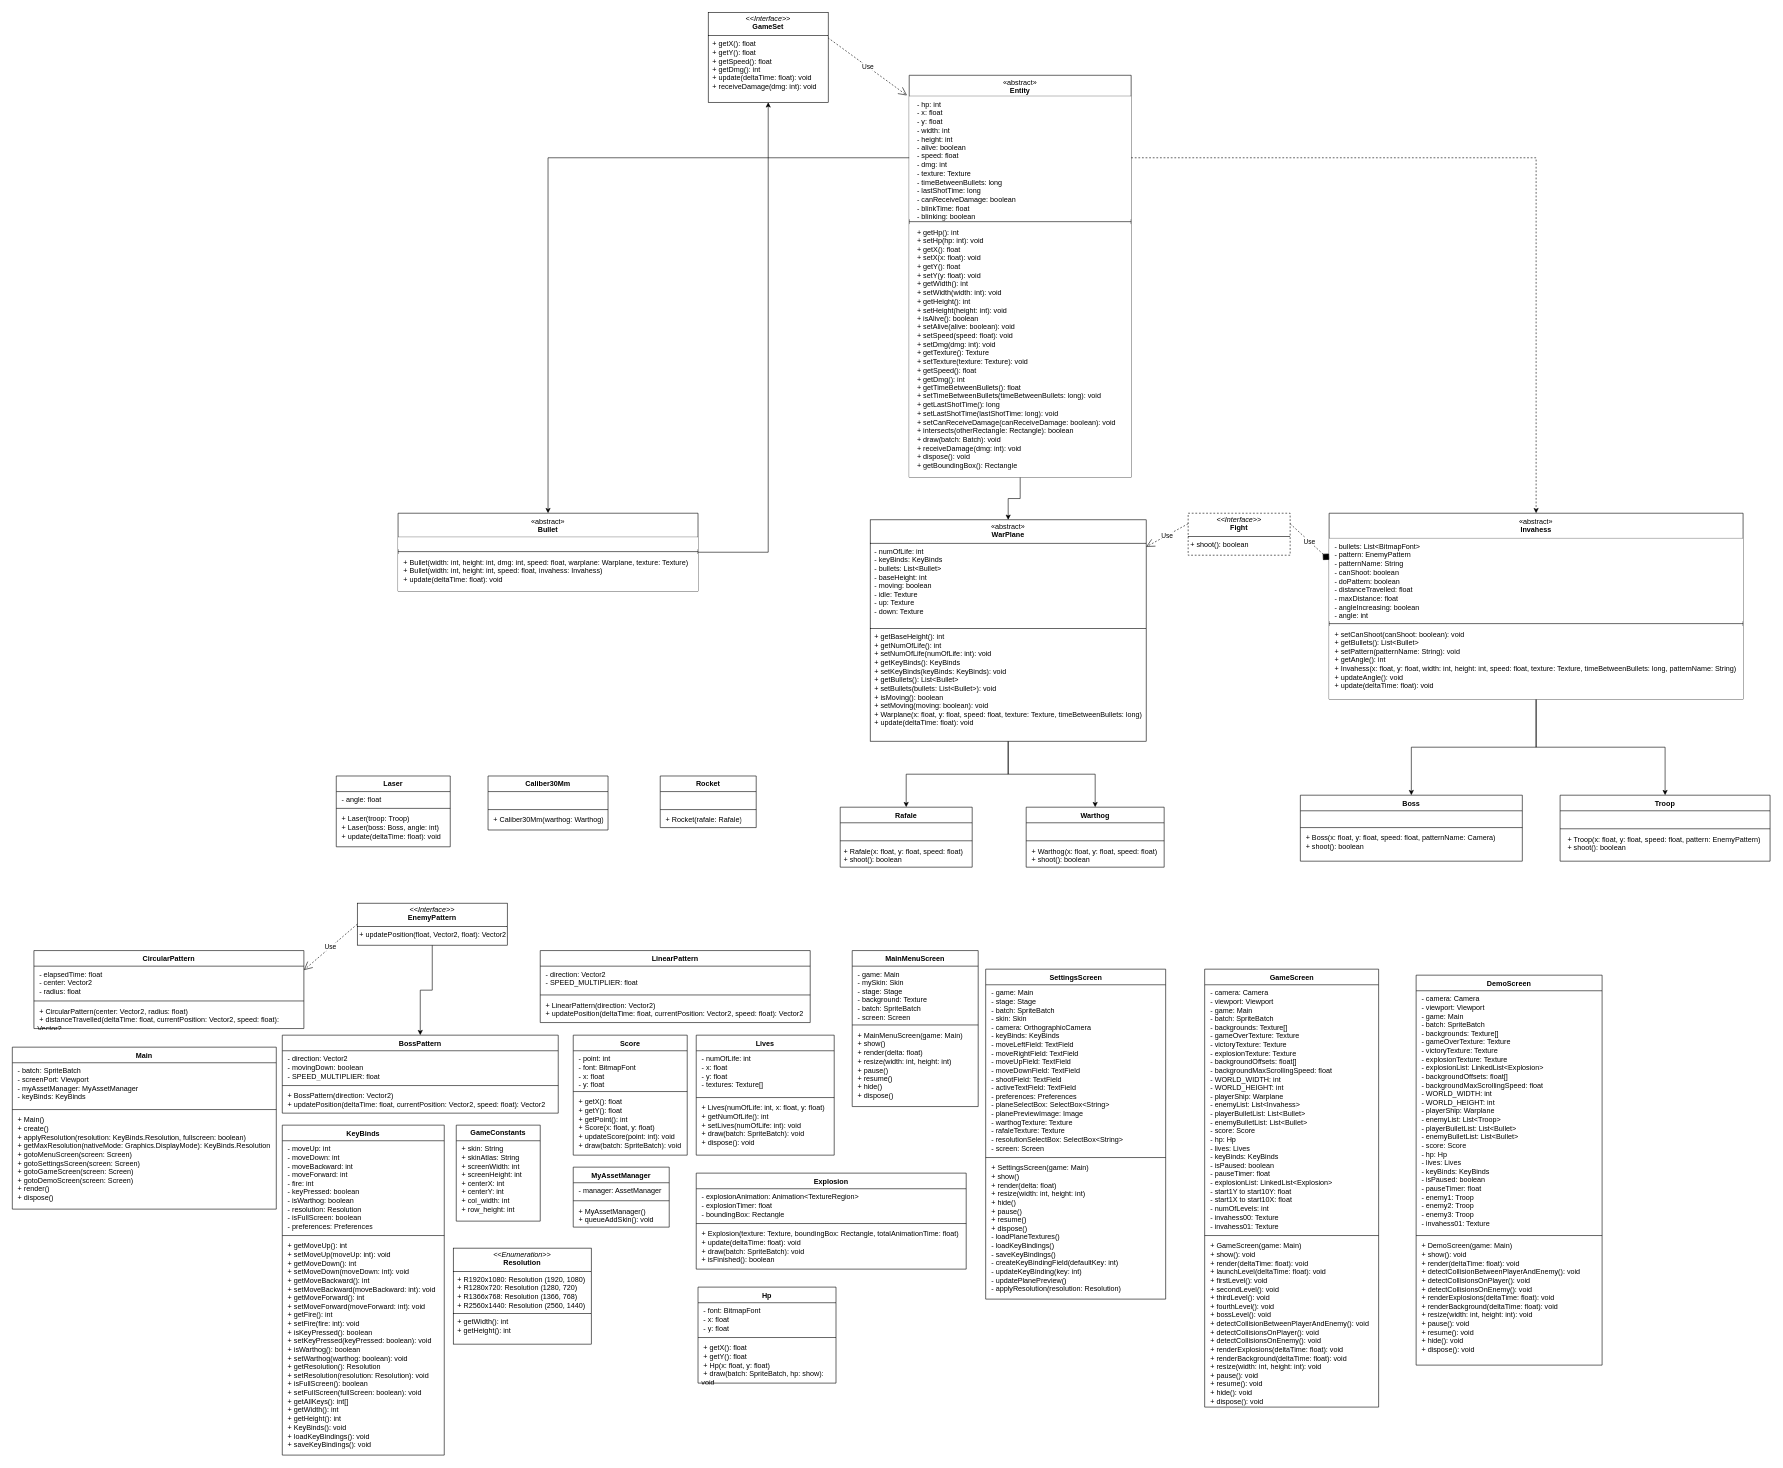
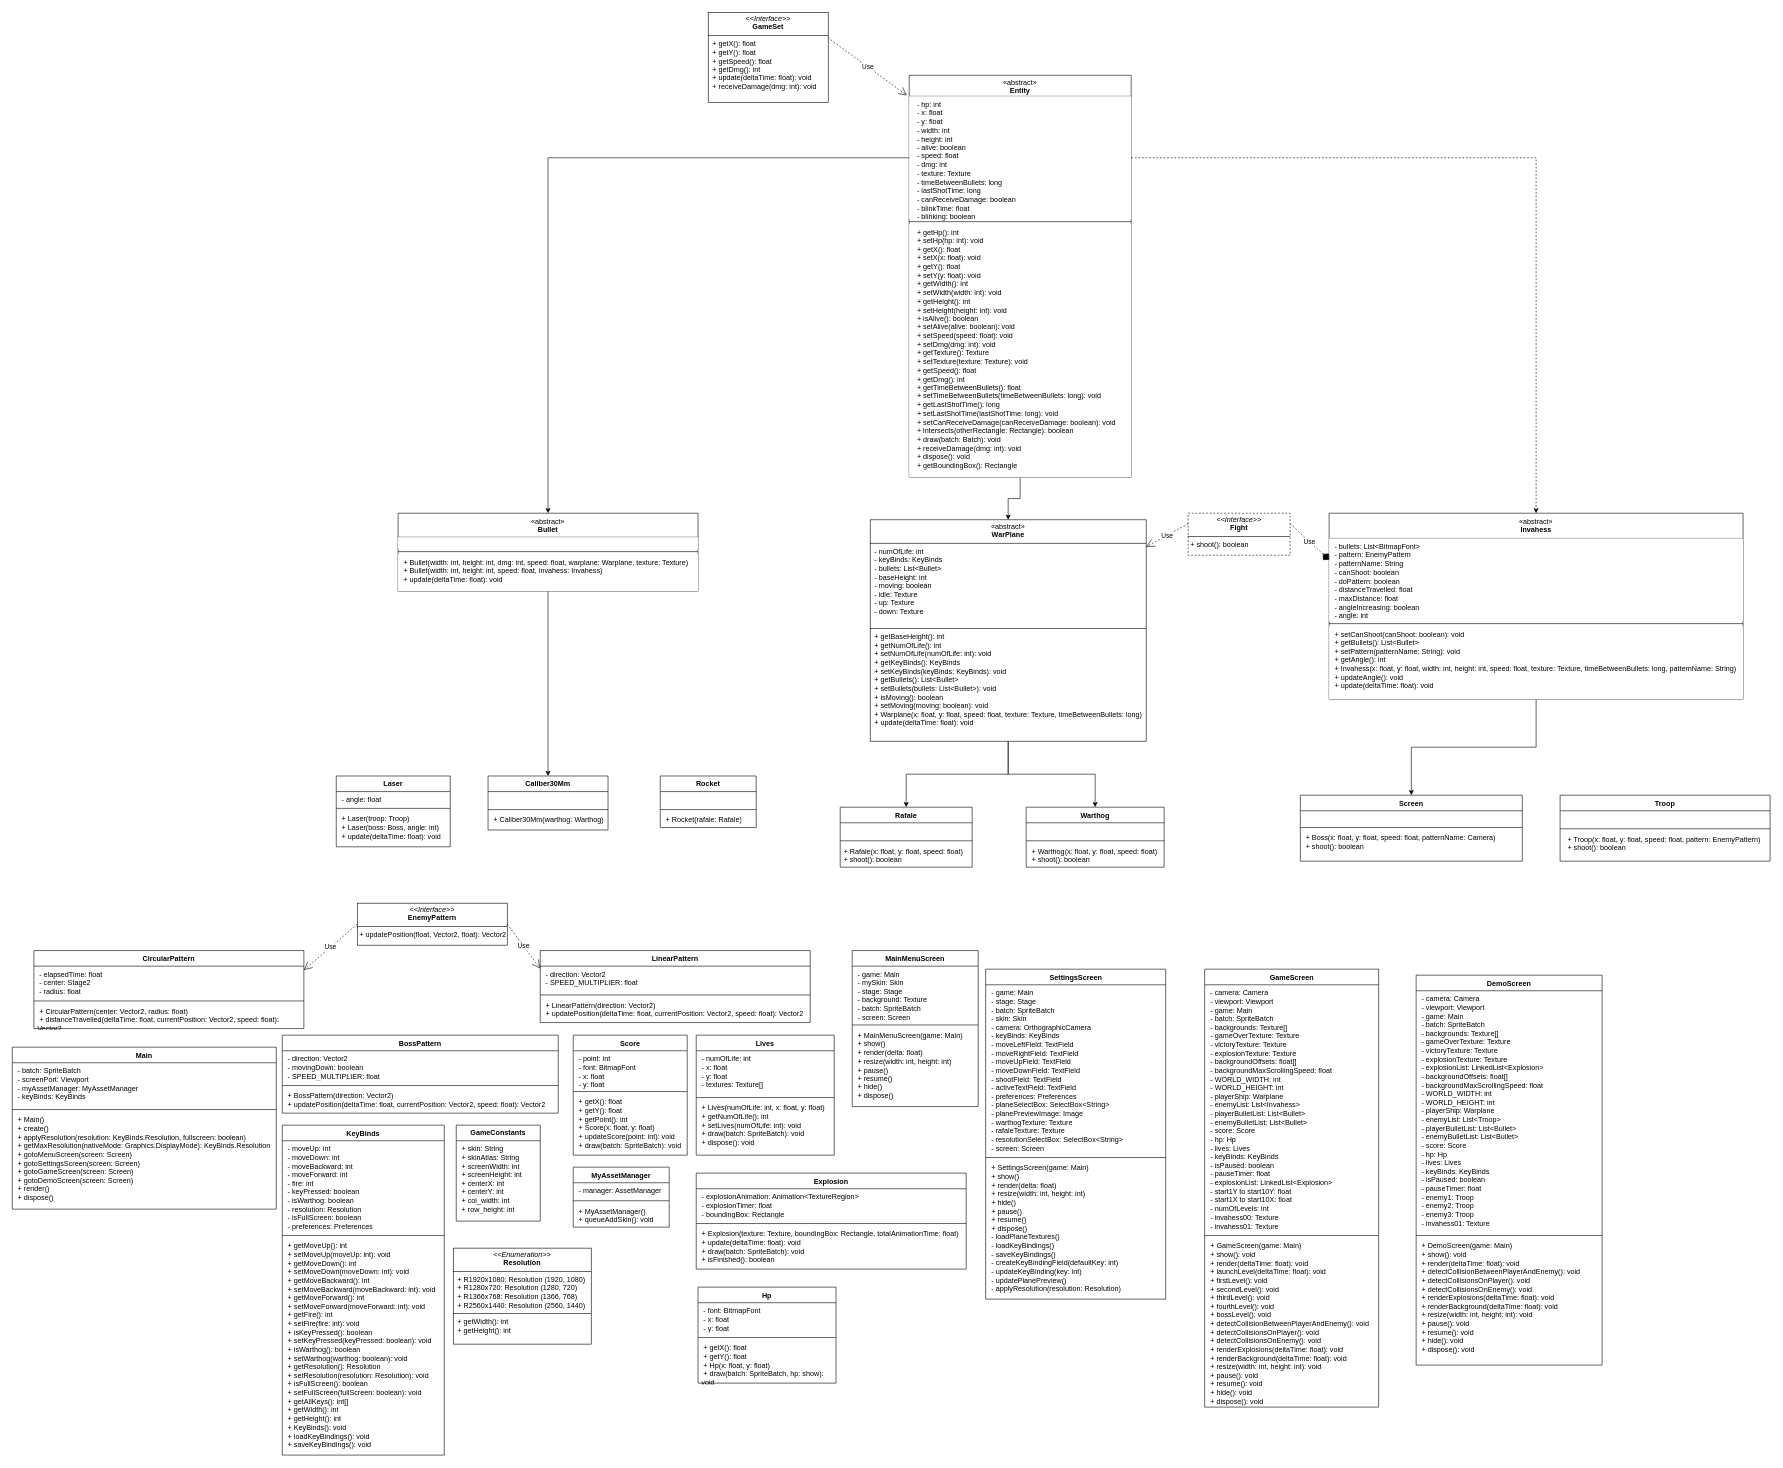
(768, 107) -> (548, 770)
(1664, 747) -> none
(1412, 804) -> (1412, 804)
none -> (523, 946)
(72, 983) -> (72, 983)
(420, 990) -> none
